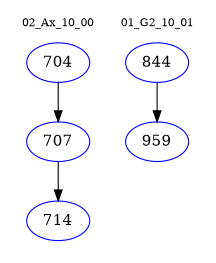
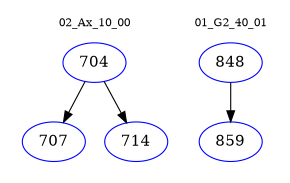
(158, 24) -> (231, 24)
(157, 63) -> (231, 63)
(157, 142) -> (231, 142)
(58, 176) -> (113, 97)
